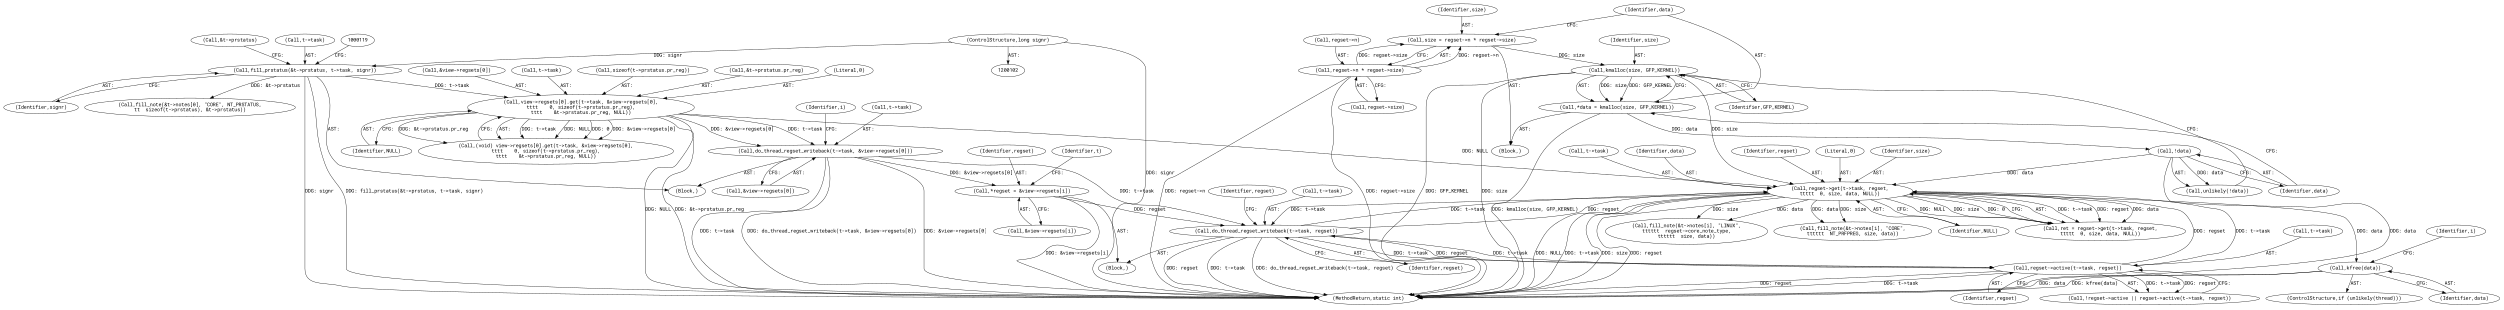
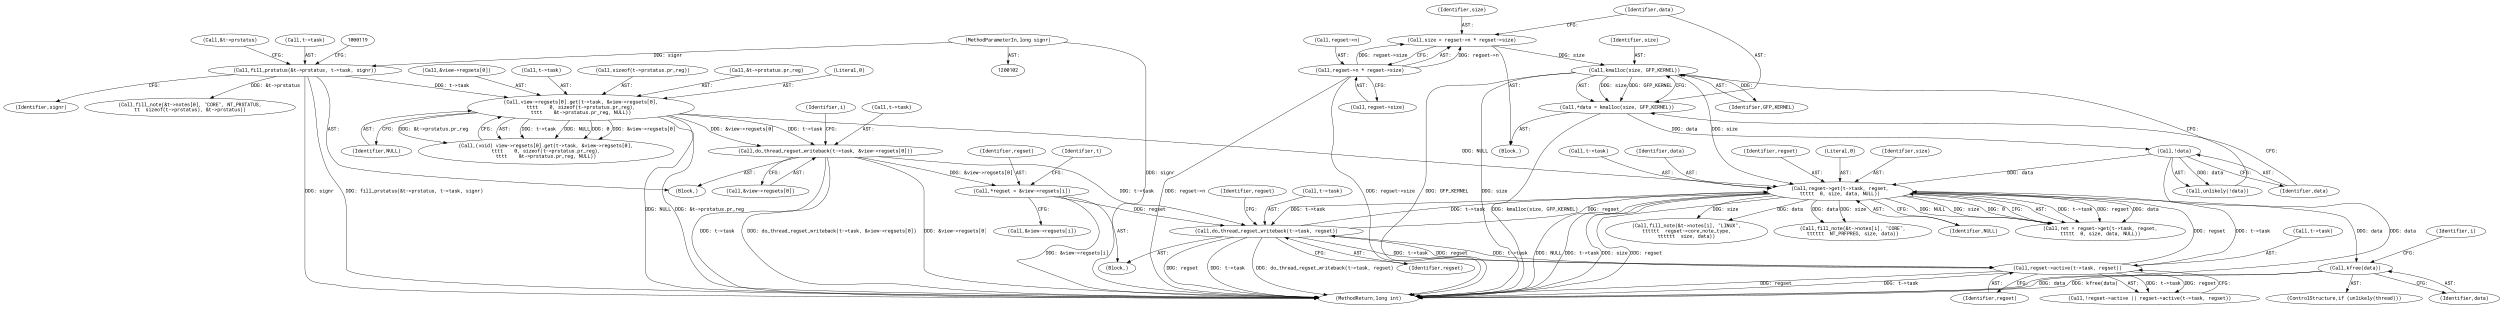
(1008, 40) -> (1008, 40)
(132, 79) -> none
(1748, 86) -> (1748, 86)
(1021, 215) -> none
(1368, 298) -> (1368, 298)
